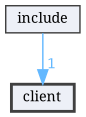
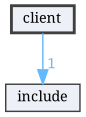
(43, 51) -> (43, 51)
